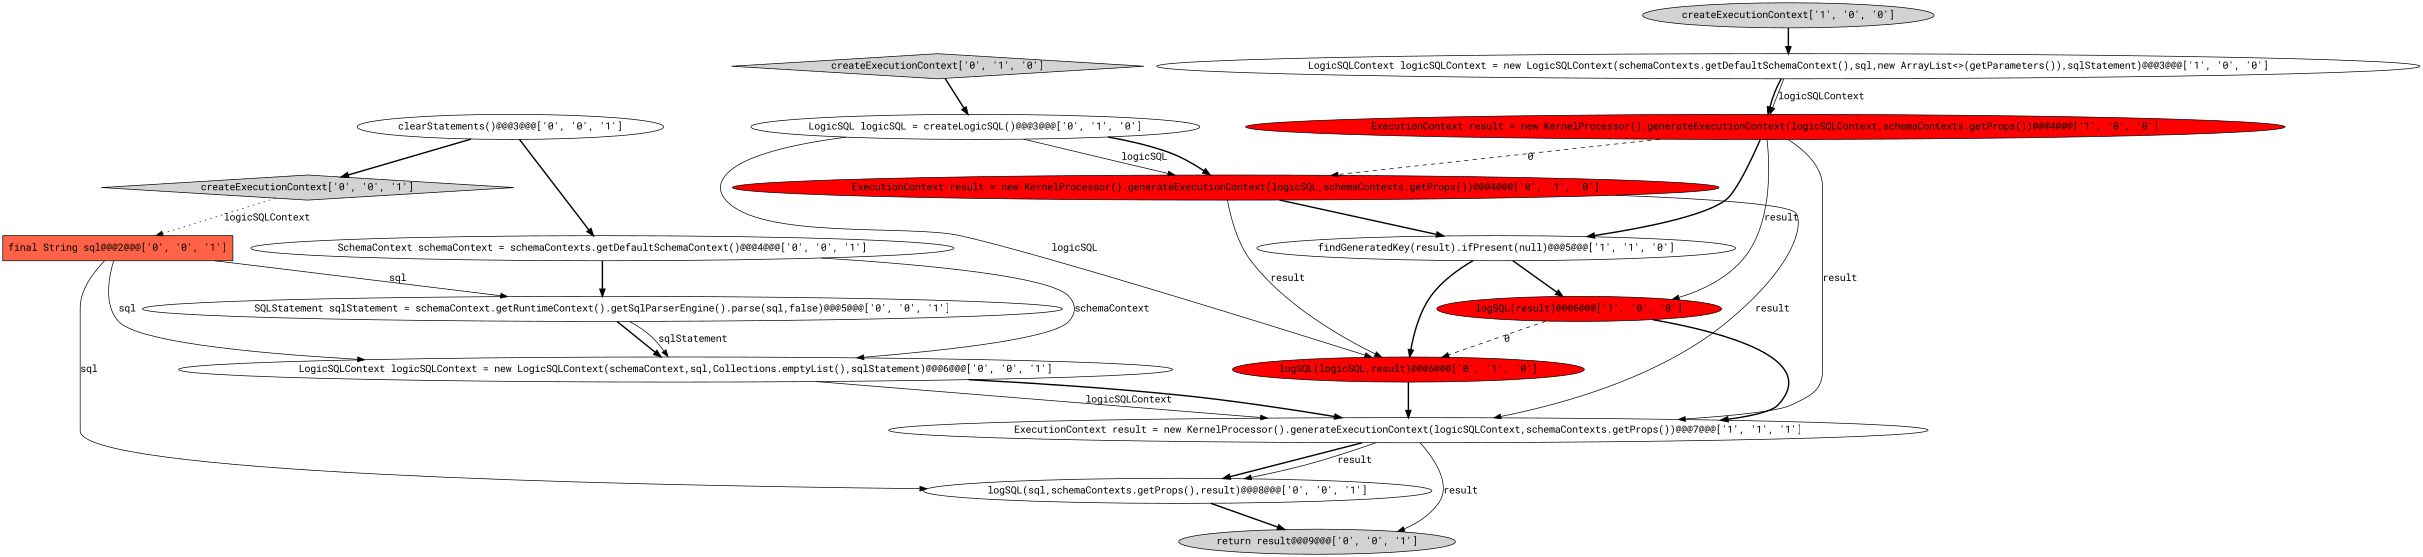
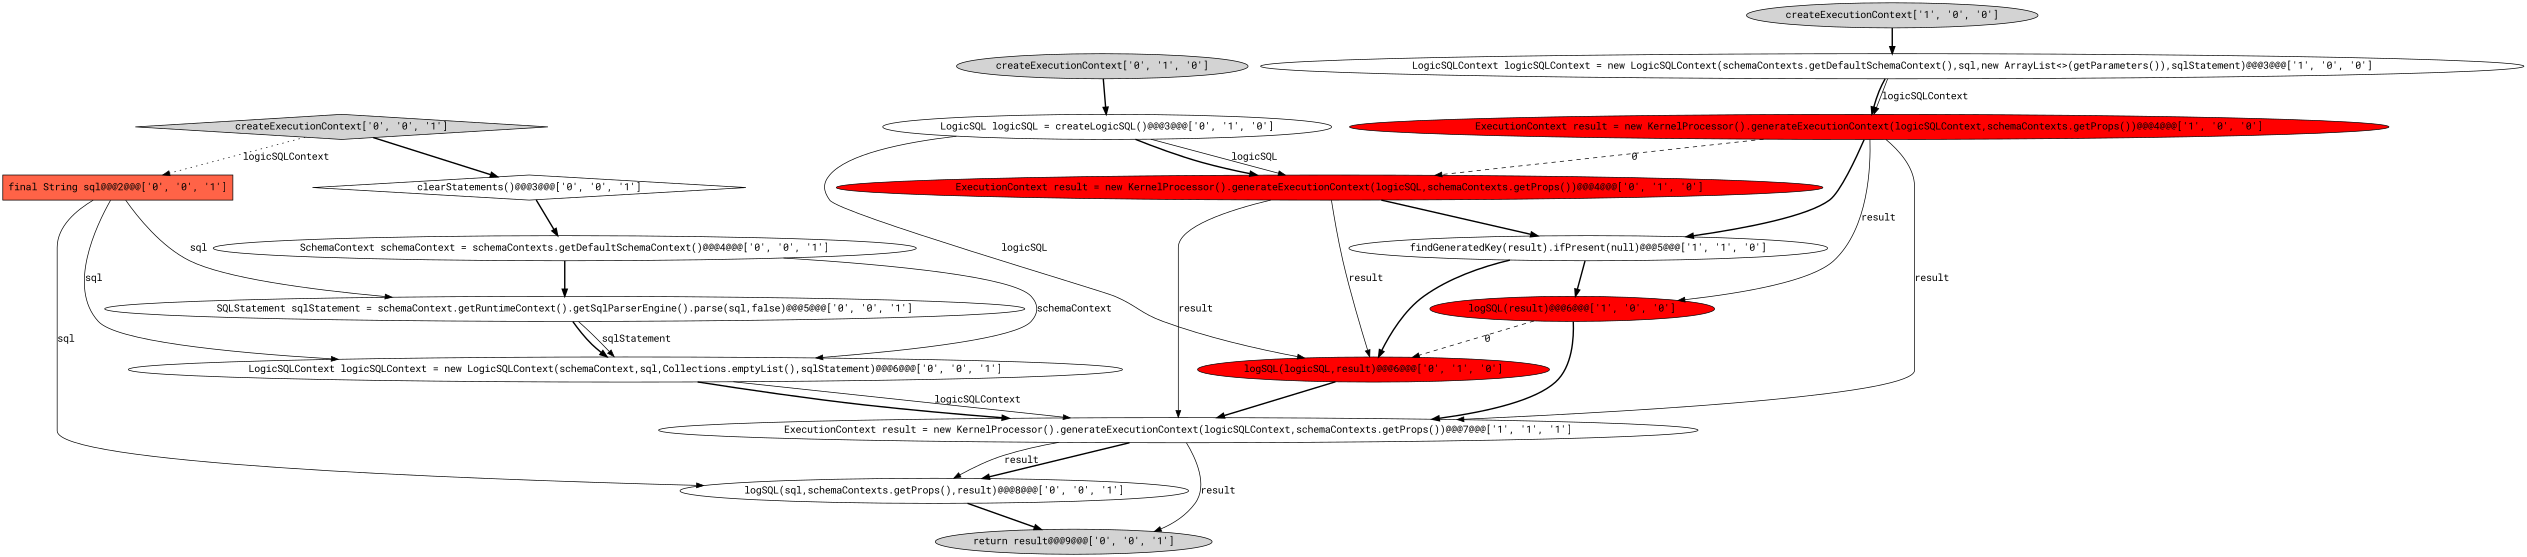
(938, 66) -> (1102, 66)
(510, 127) -> (529, 188)
(410, 157) -> (432, 156)
